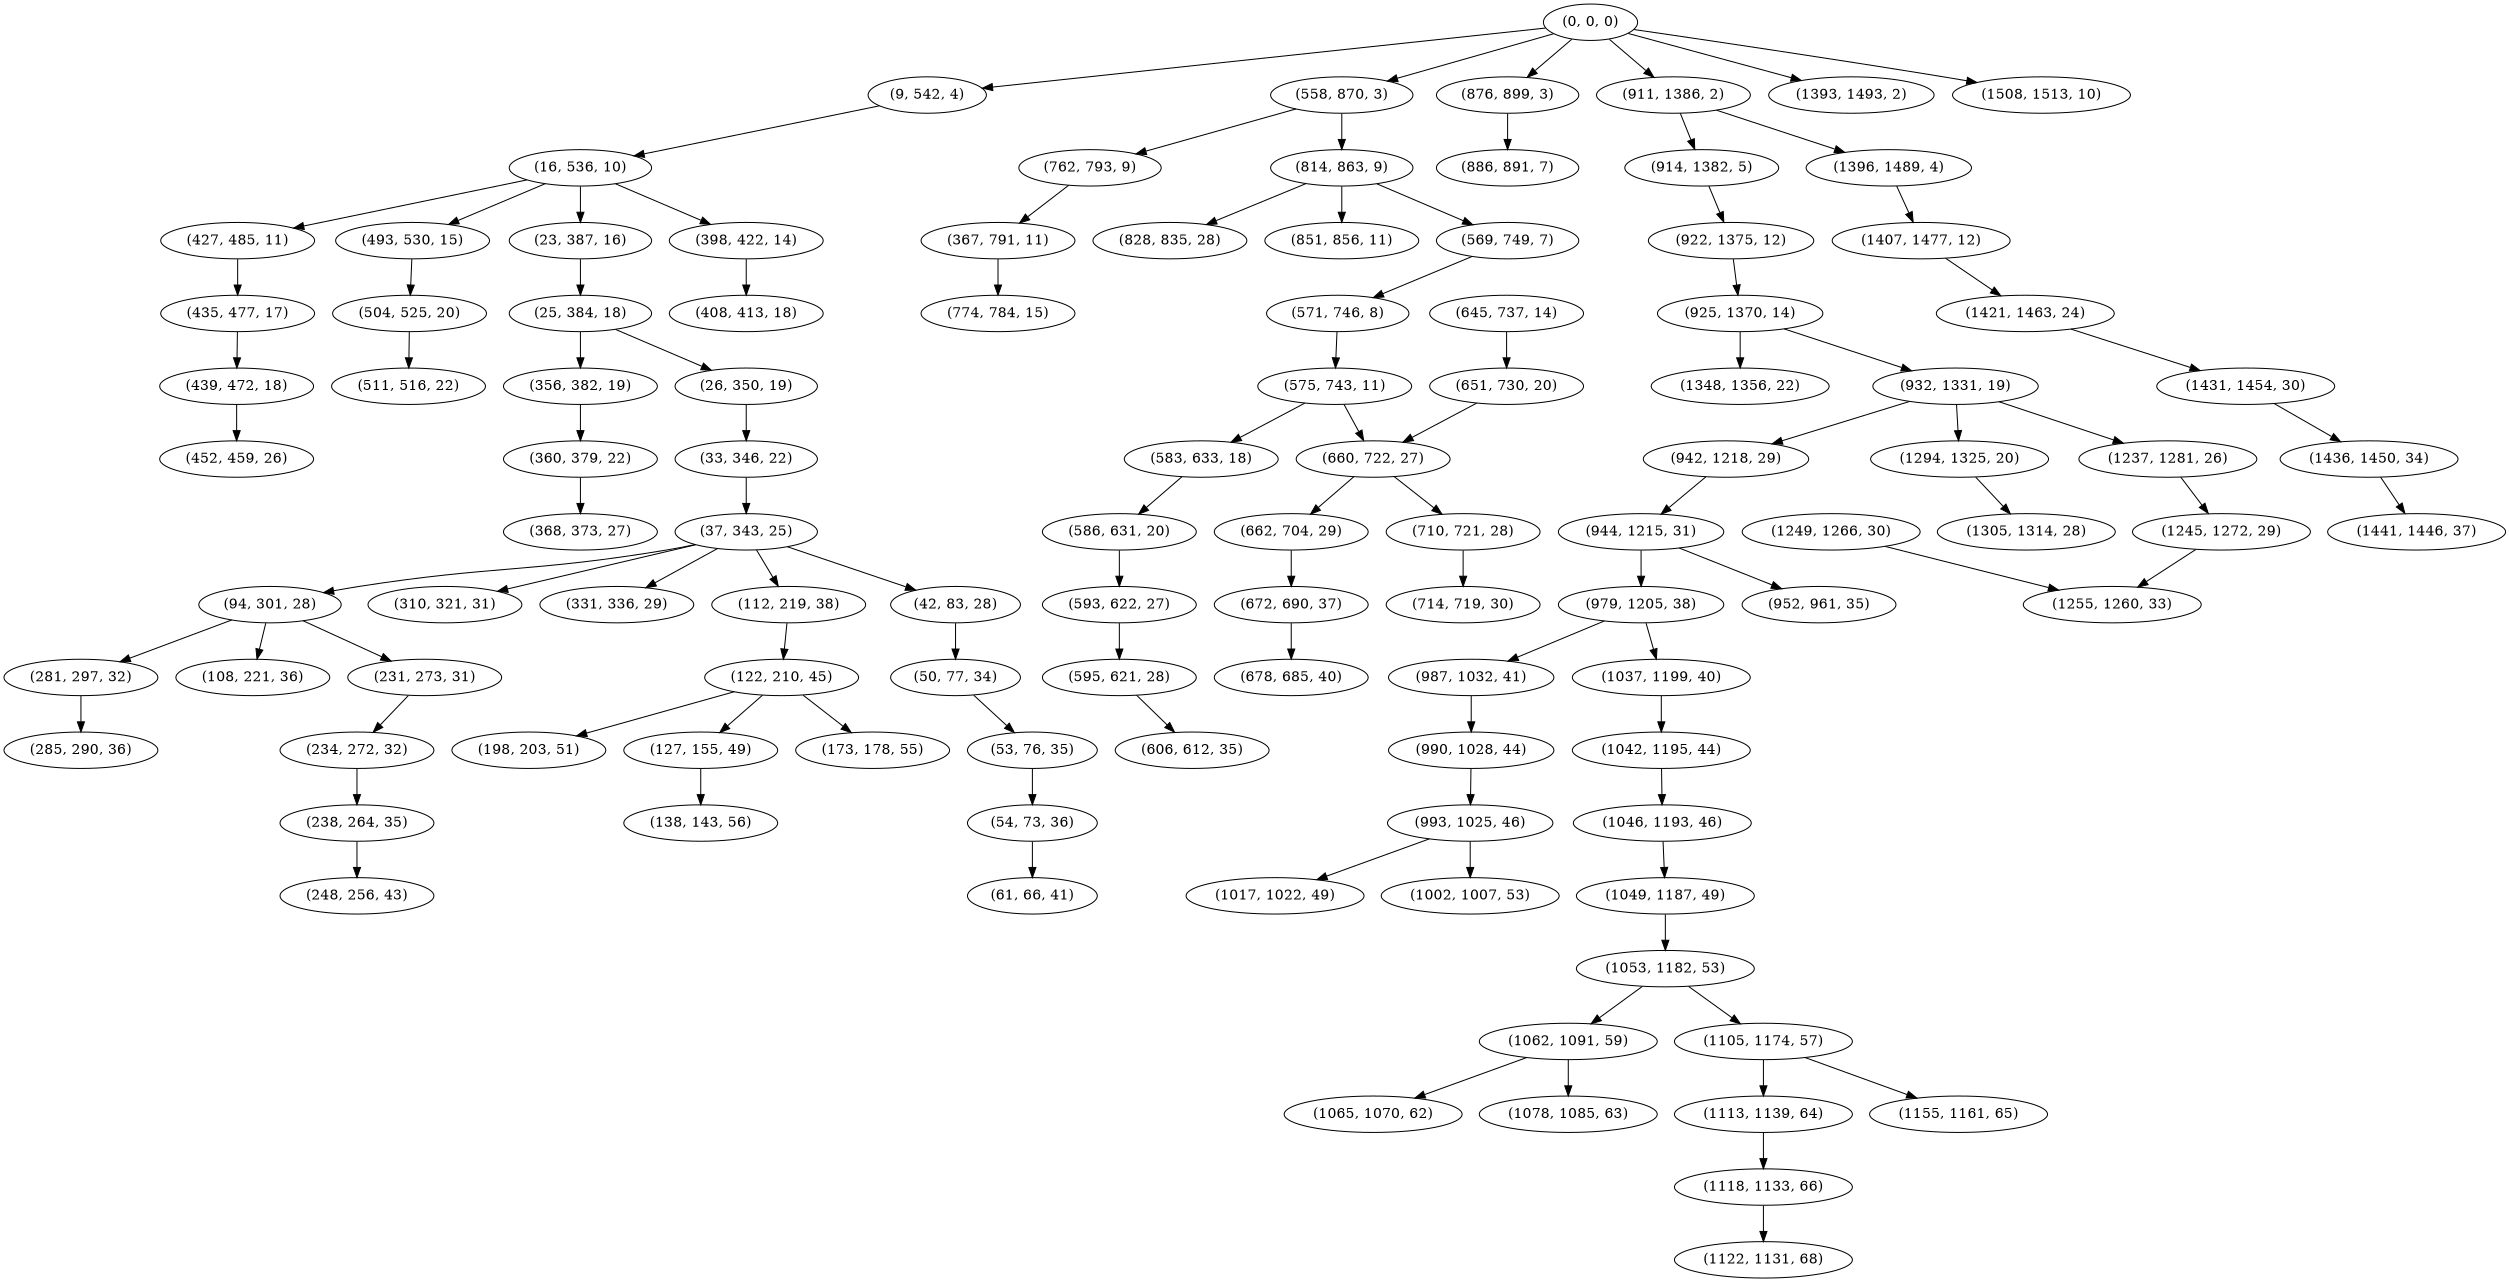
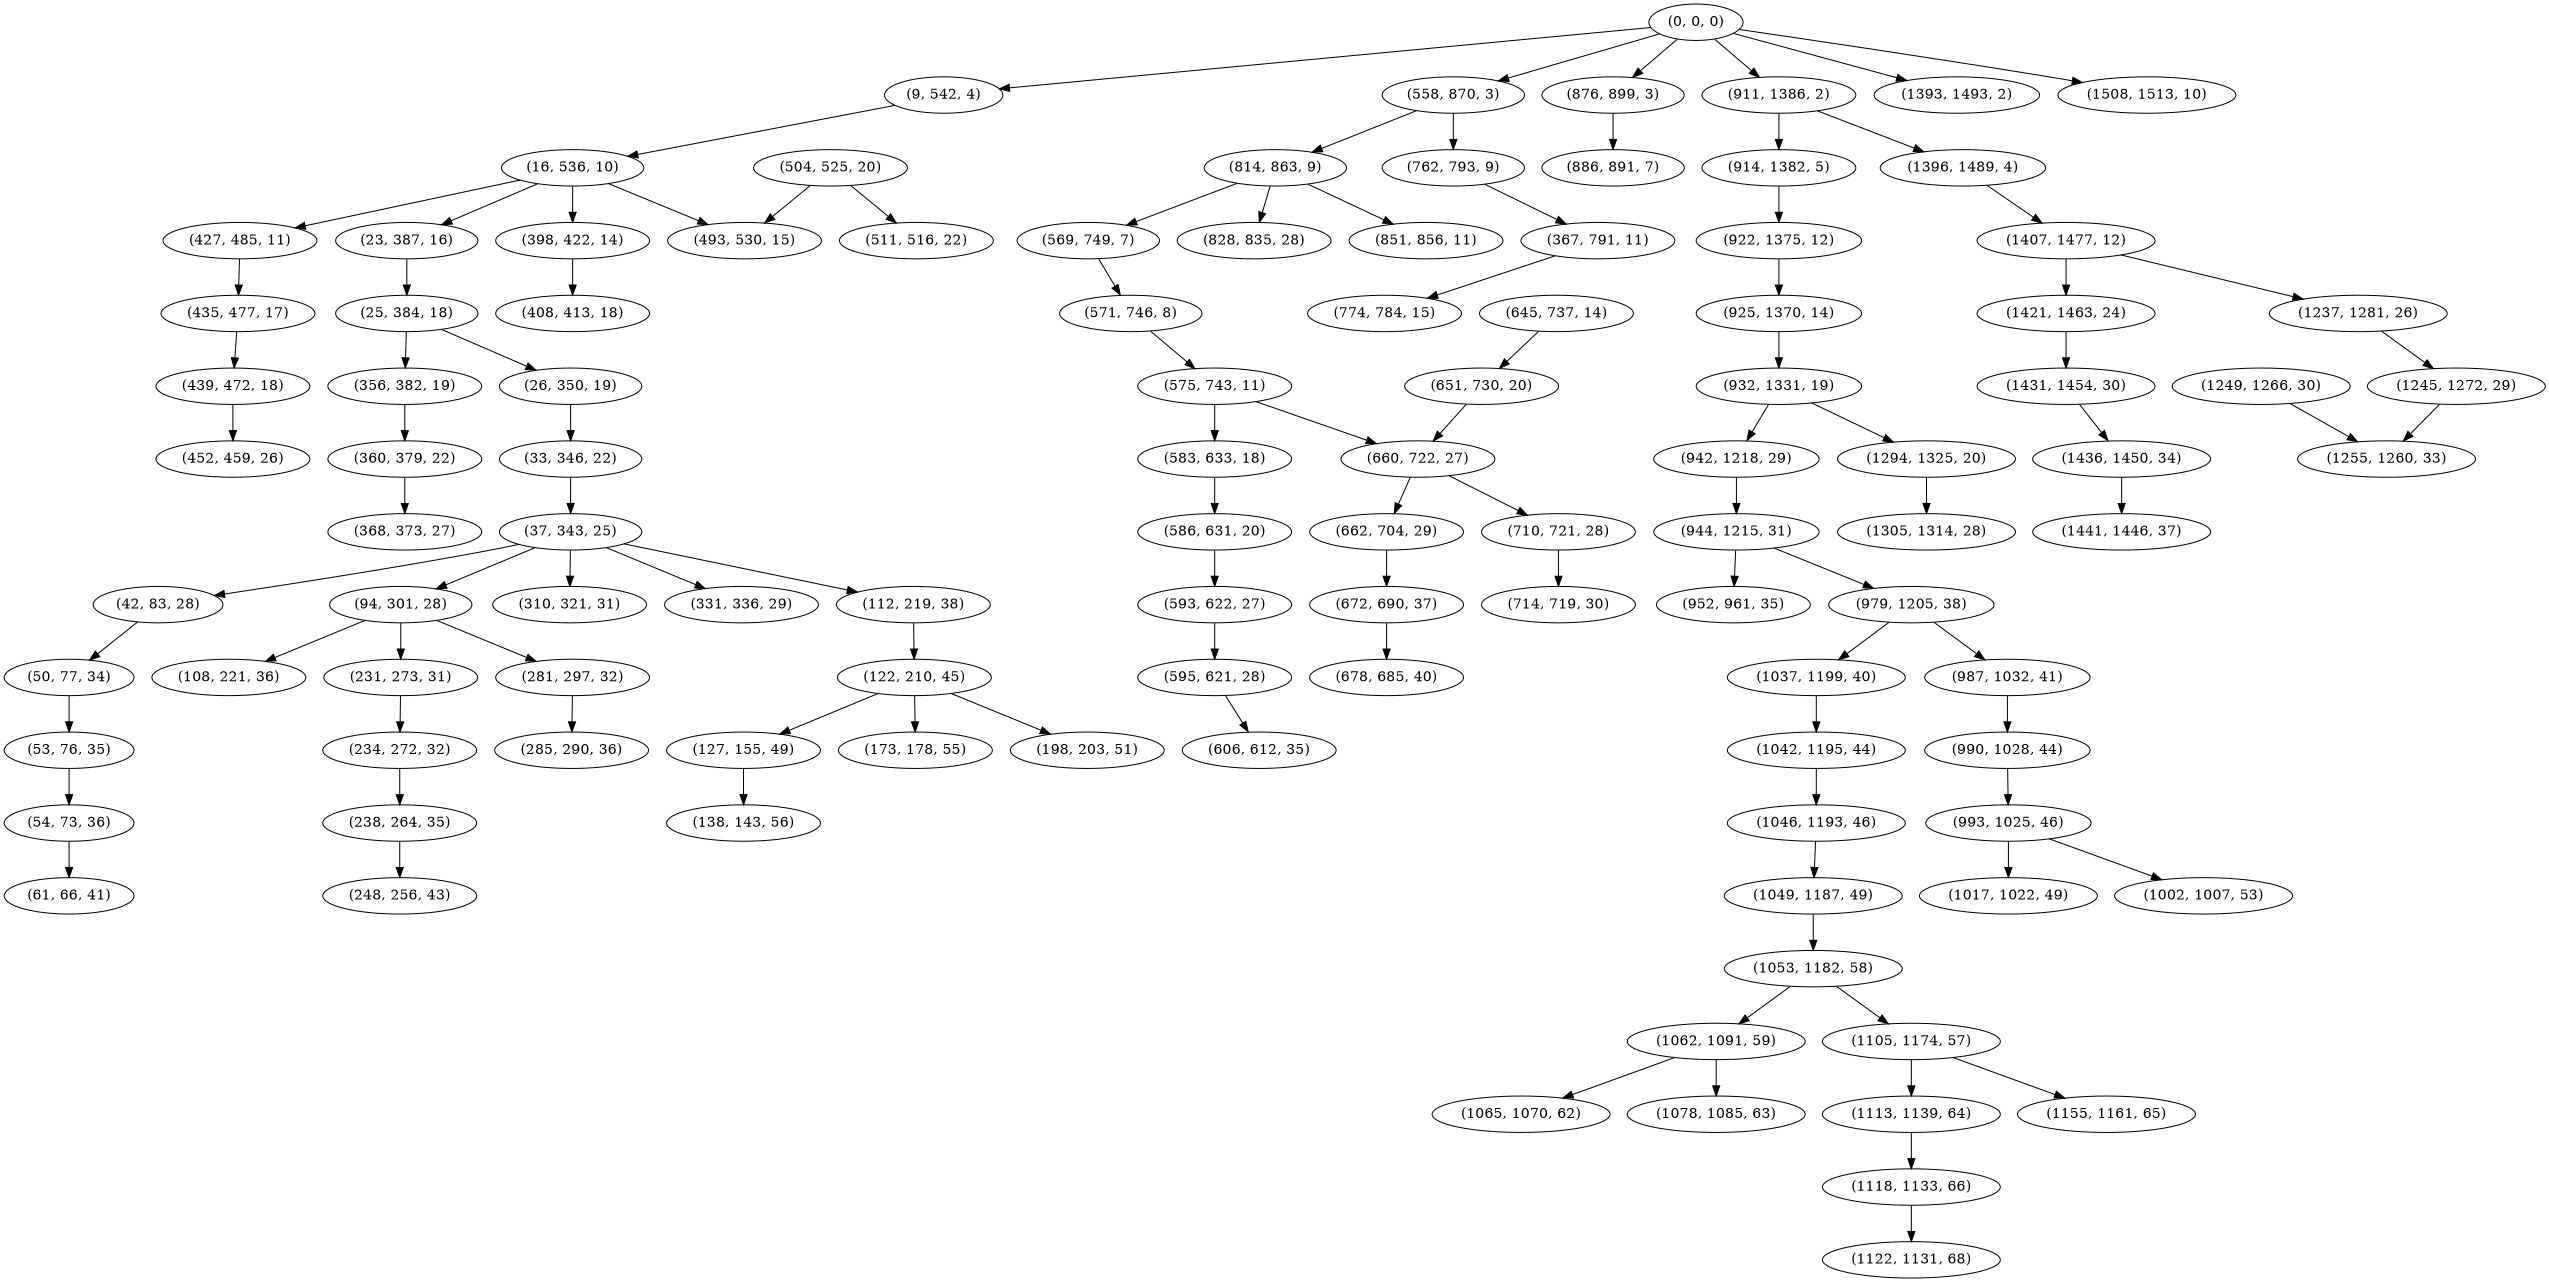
(411, 272) -> (791, 201)
(1740, 386) -> none
(2056, 421) -> (2207, 276)
(1665, 969) -> (1813, 969)
